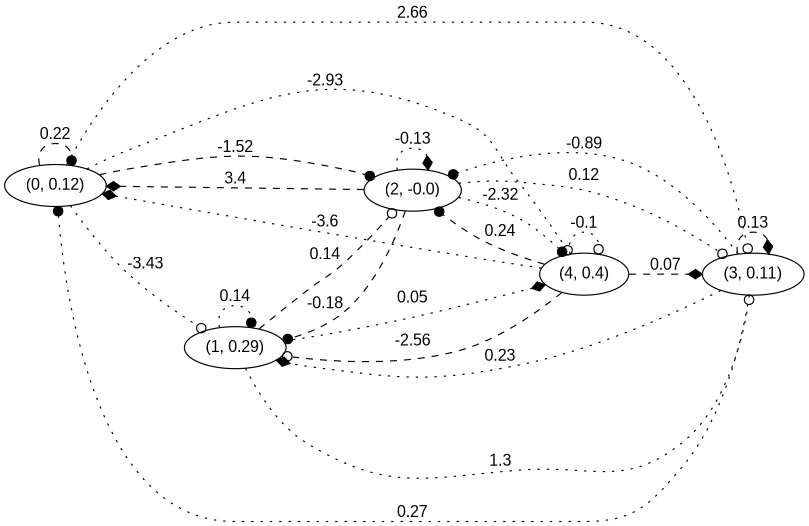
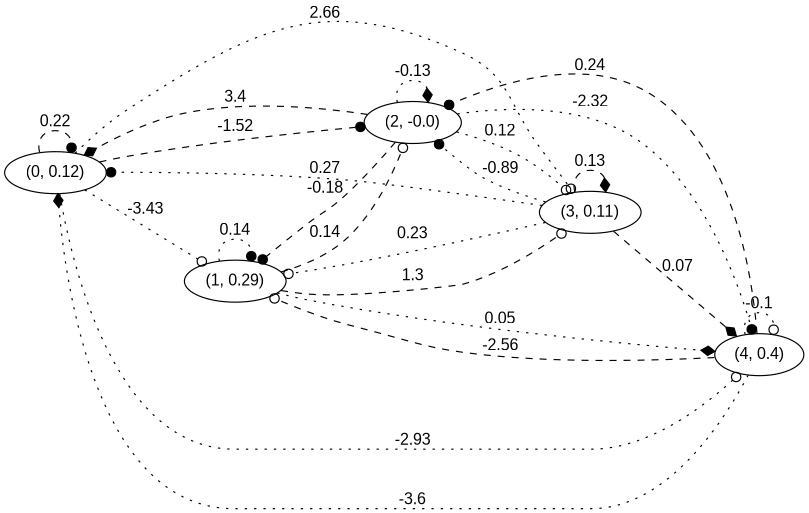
(659, 274) -> (670, 279)
(512, 366) -> (420, 250)
(523, 470) -> (425, 289)
